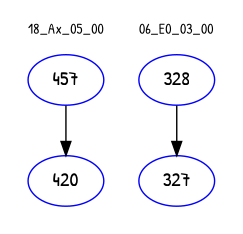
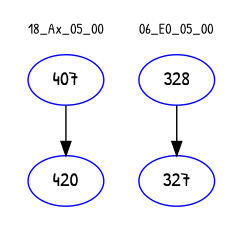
(177, 30) -> (177, 30)
(66, 80) -> (66, 80)
